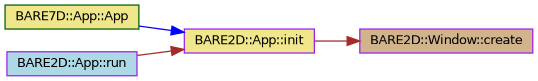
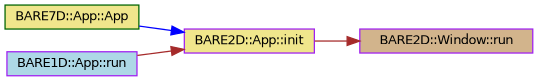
(446, 41) -> (446, 41)
(72, 64) -> (72, 64)
